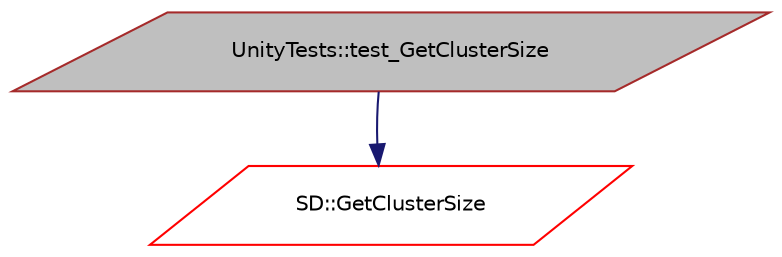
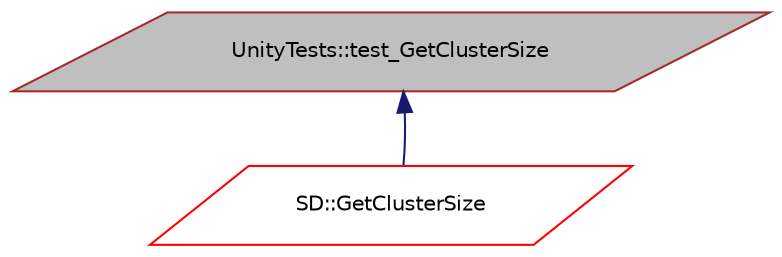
(377, 118) -> (405, 139)
